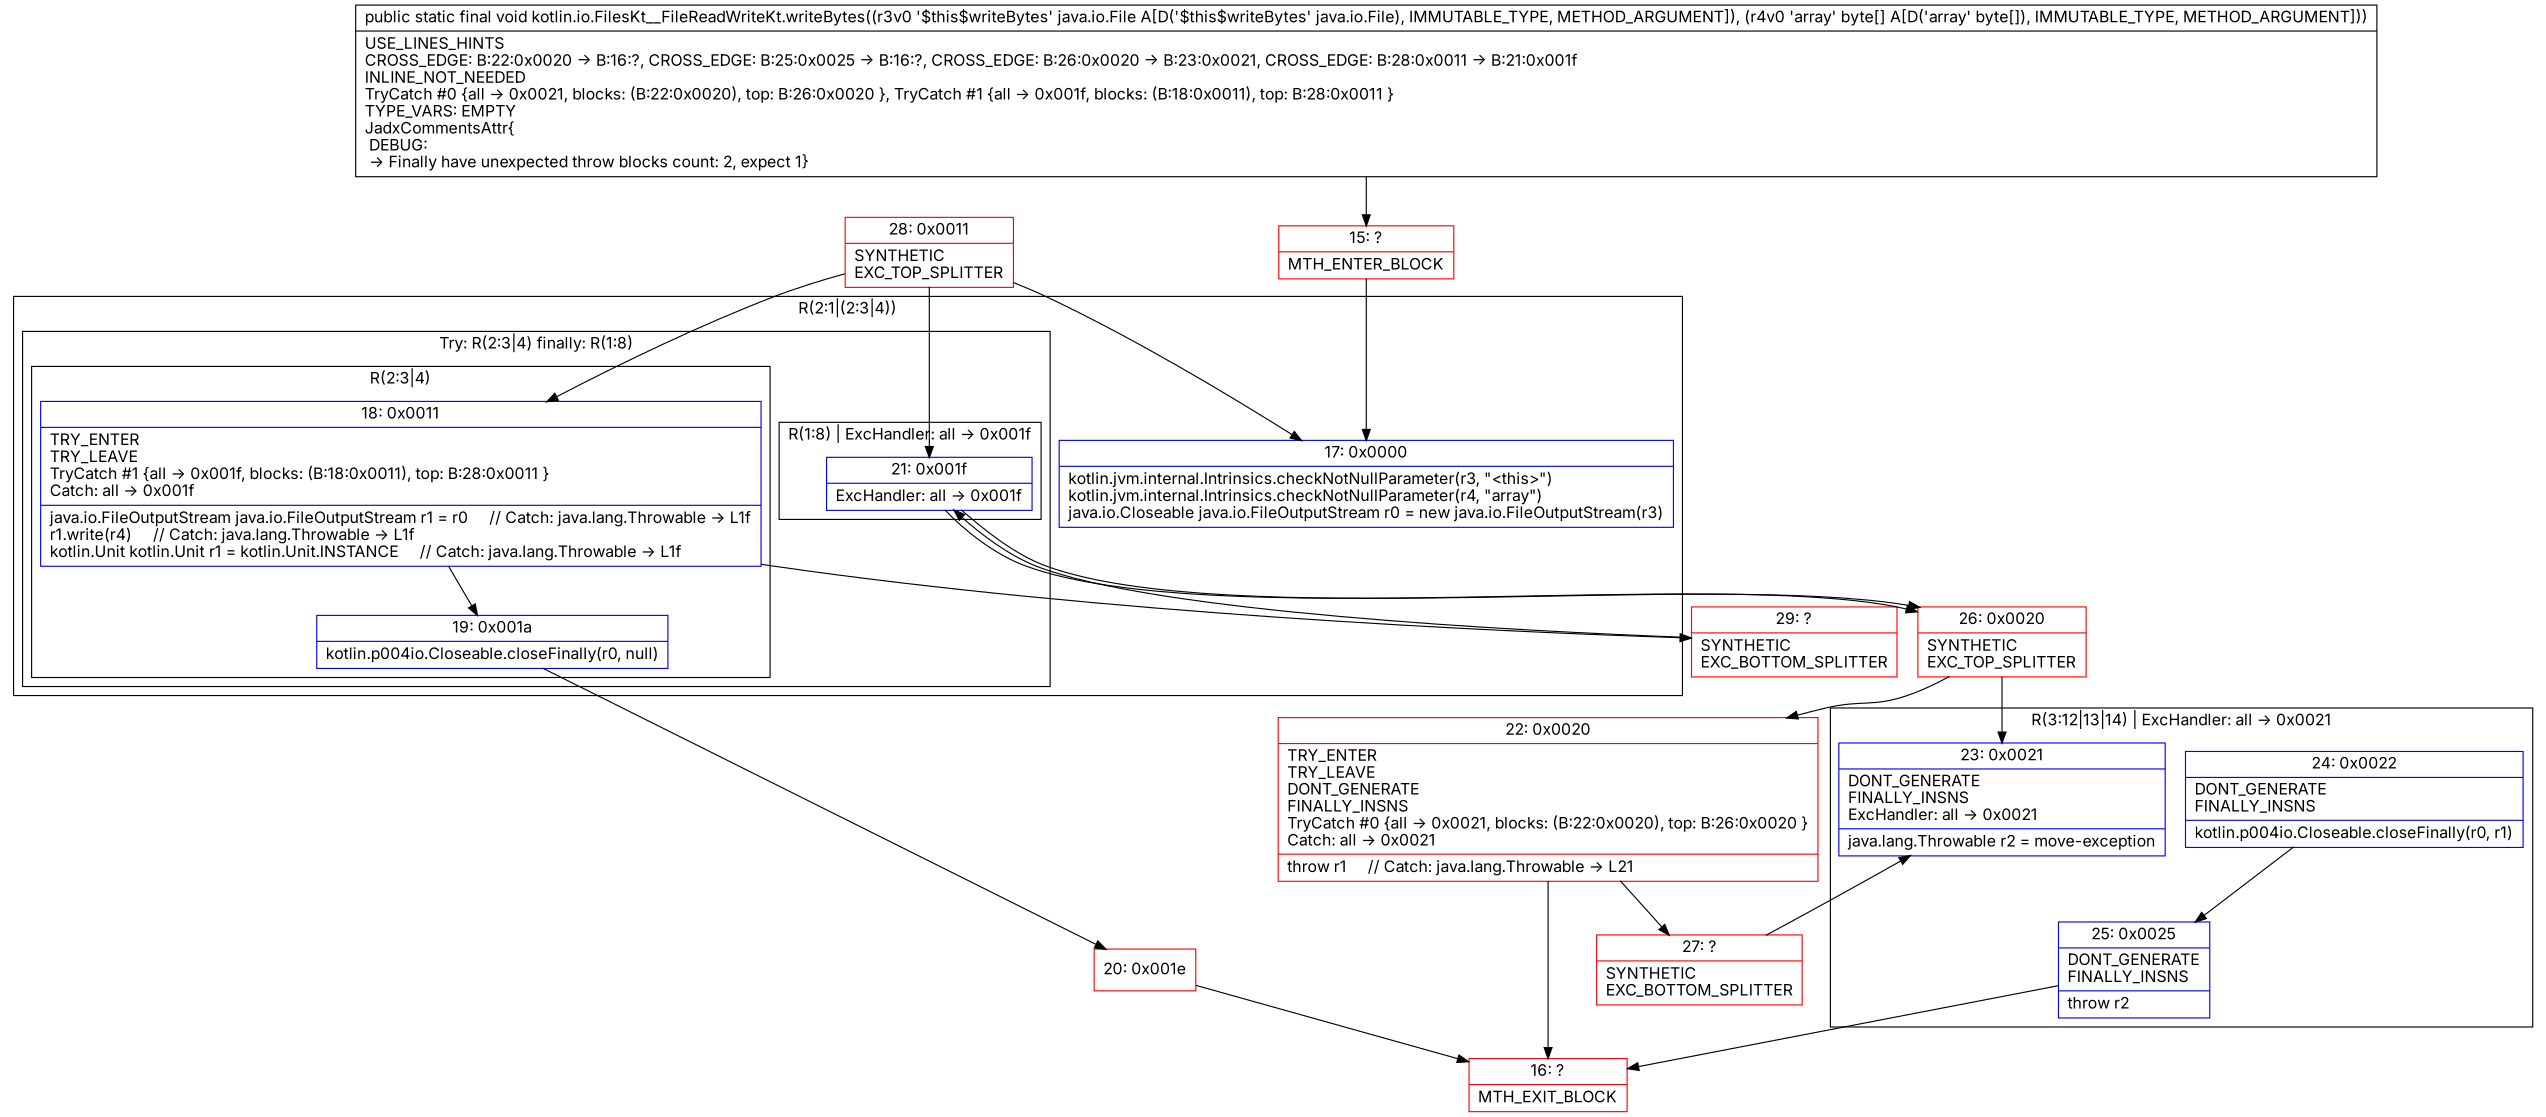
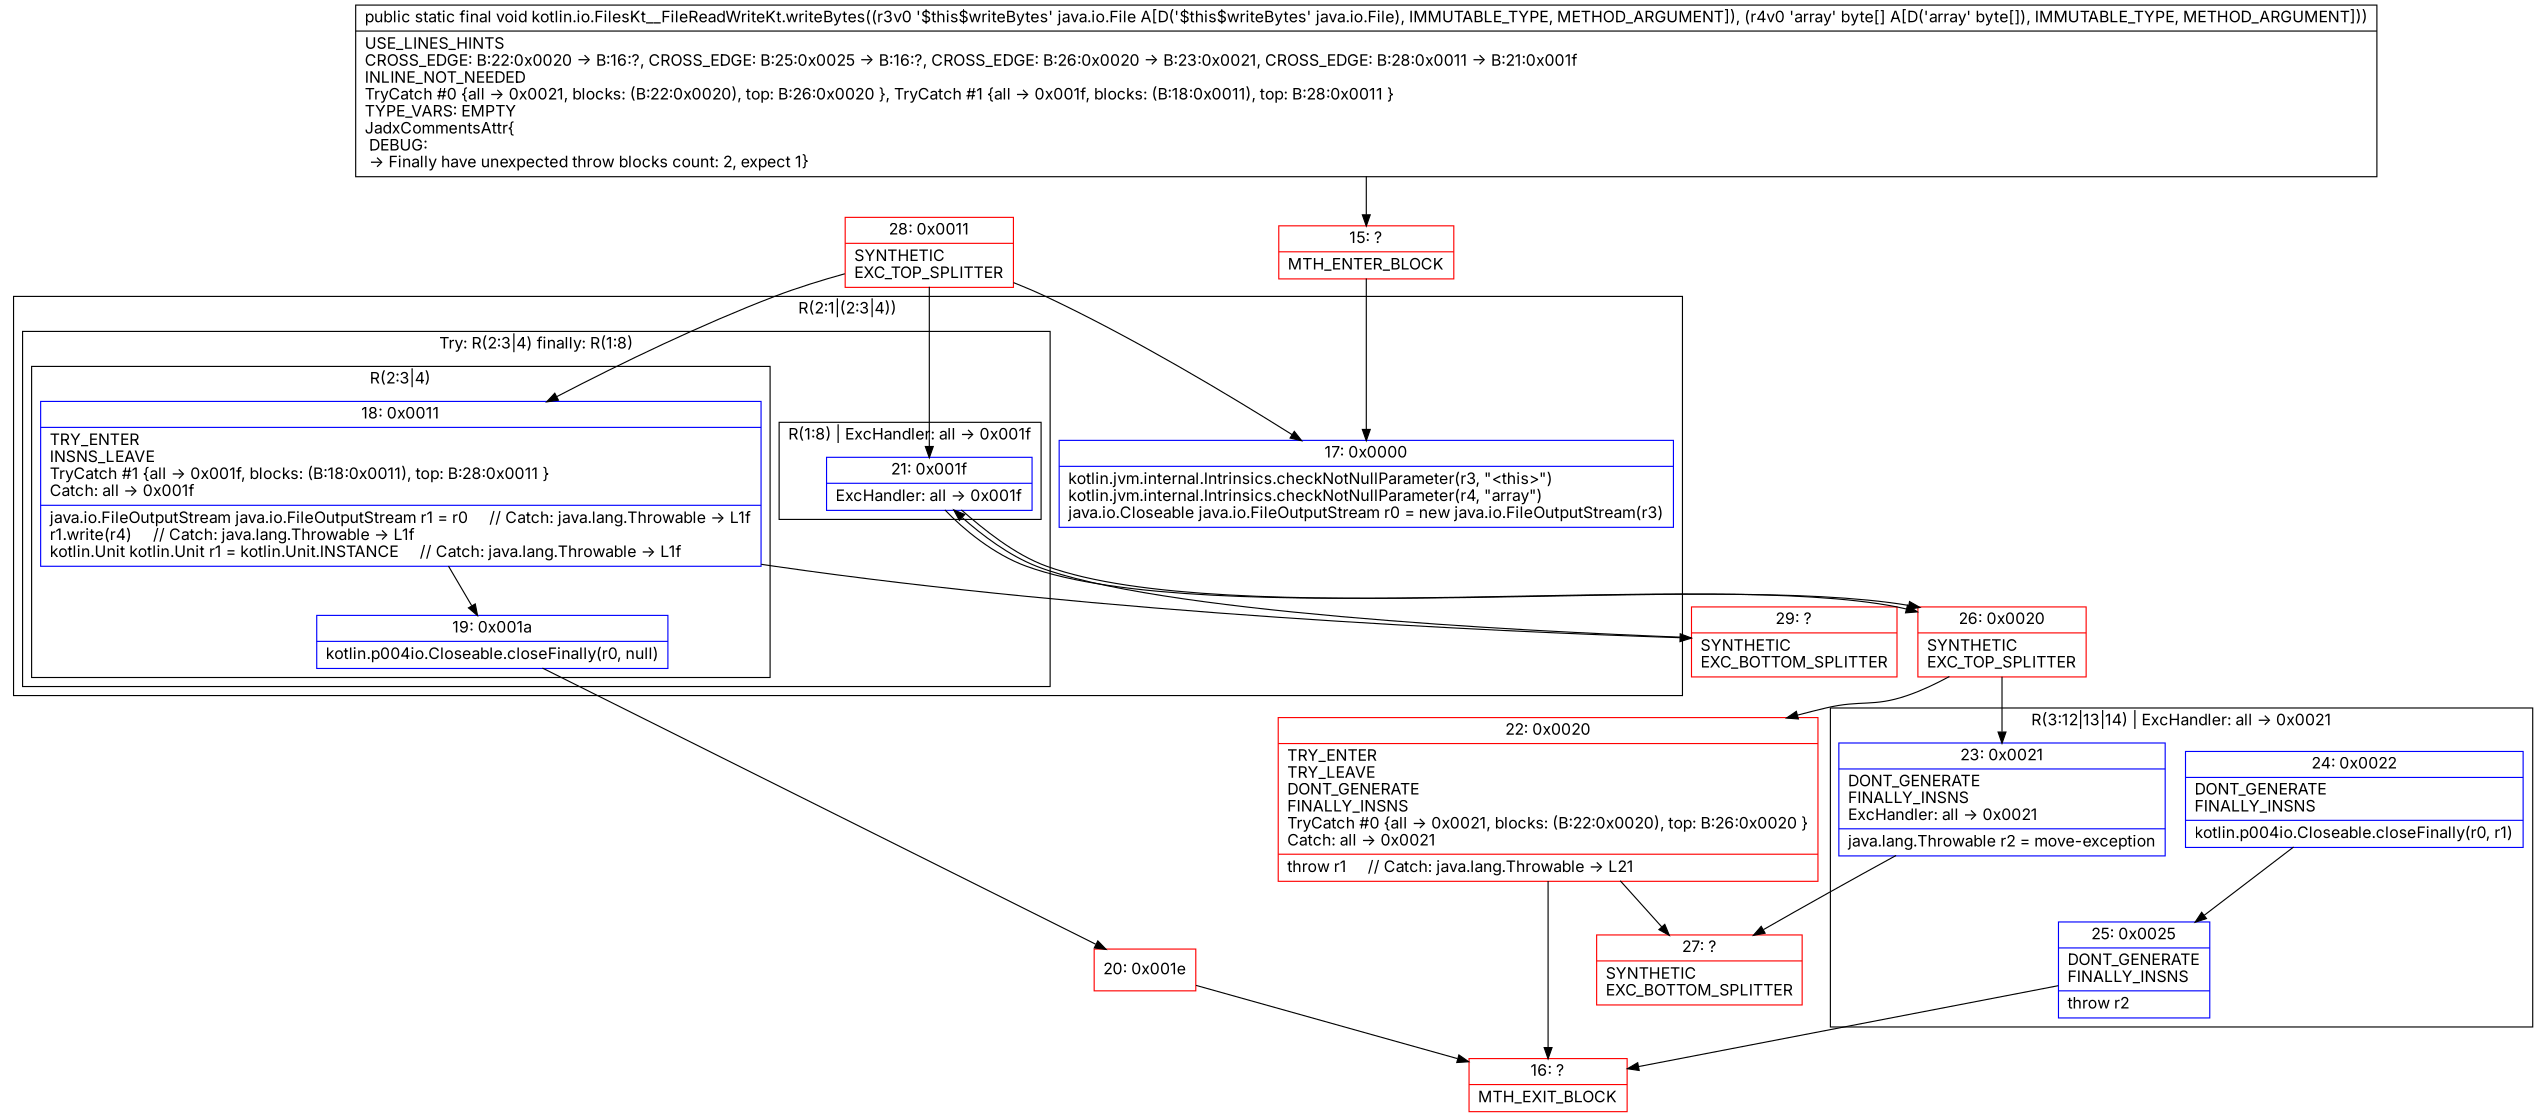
(94, 457) -> (103, 457)
(1840, 895) -> (1823, 896)
